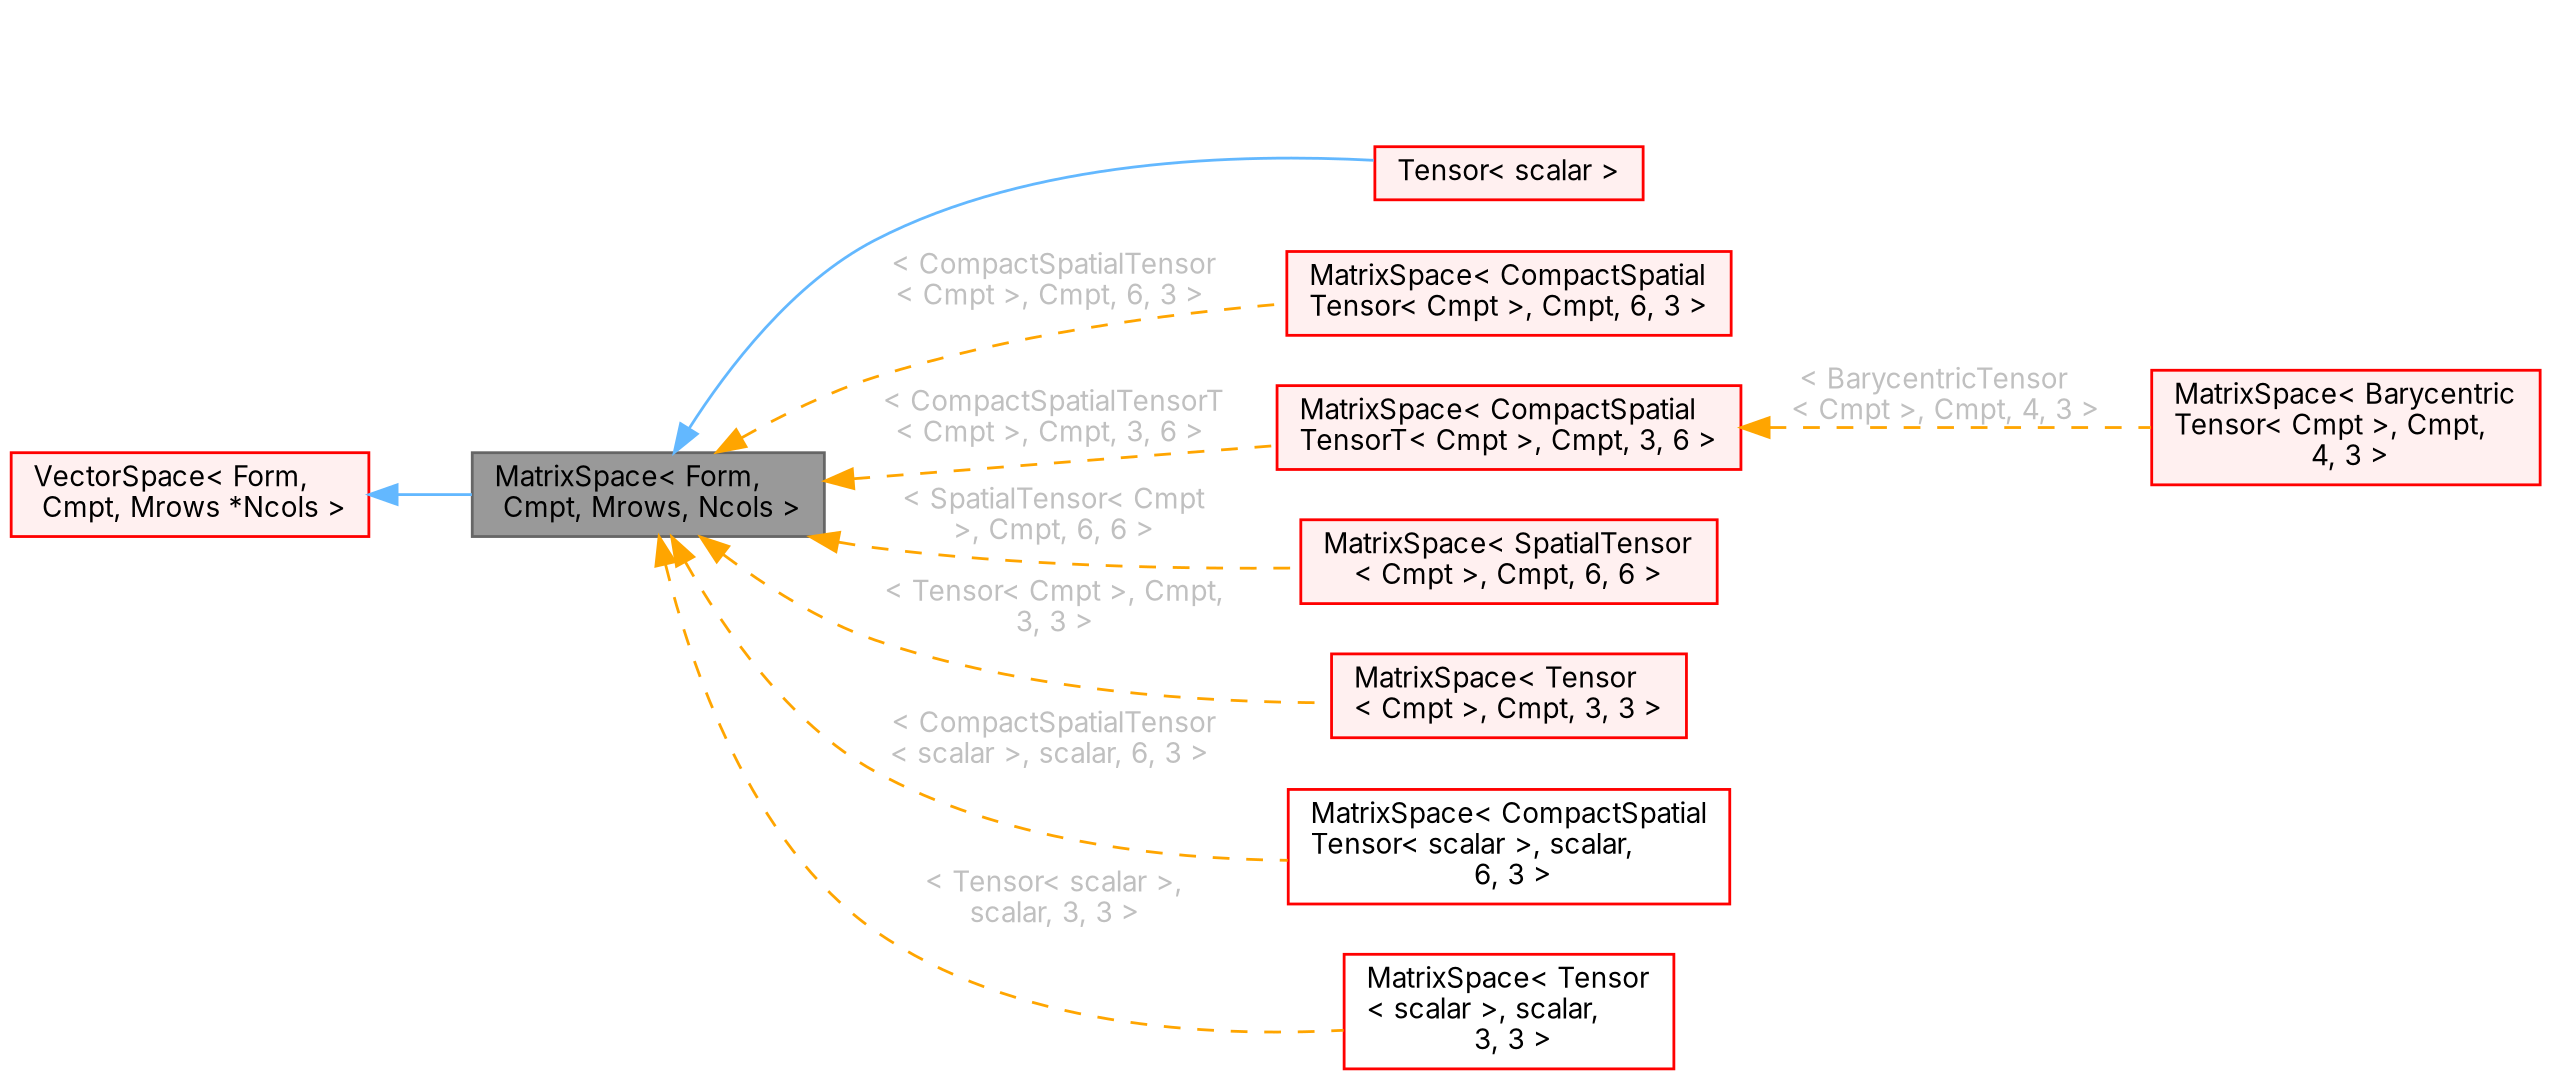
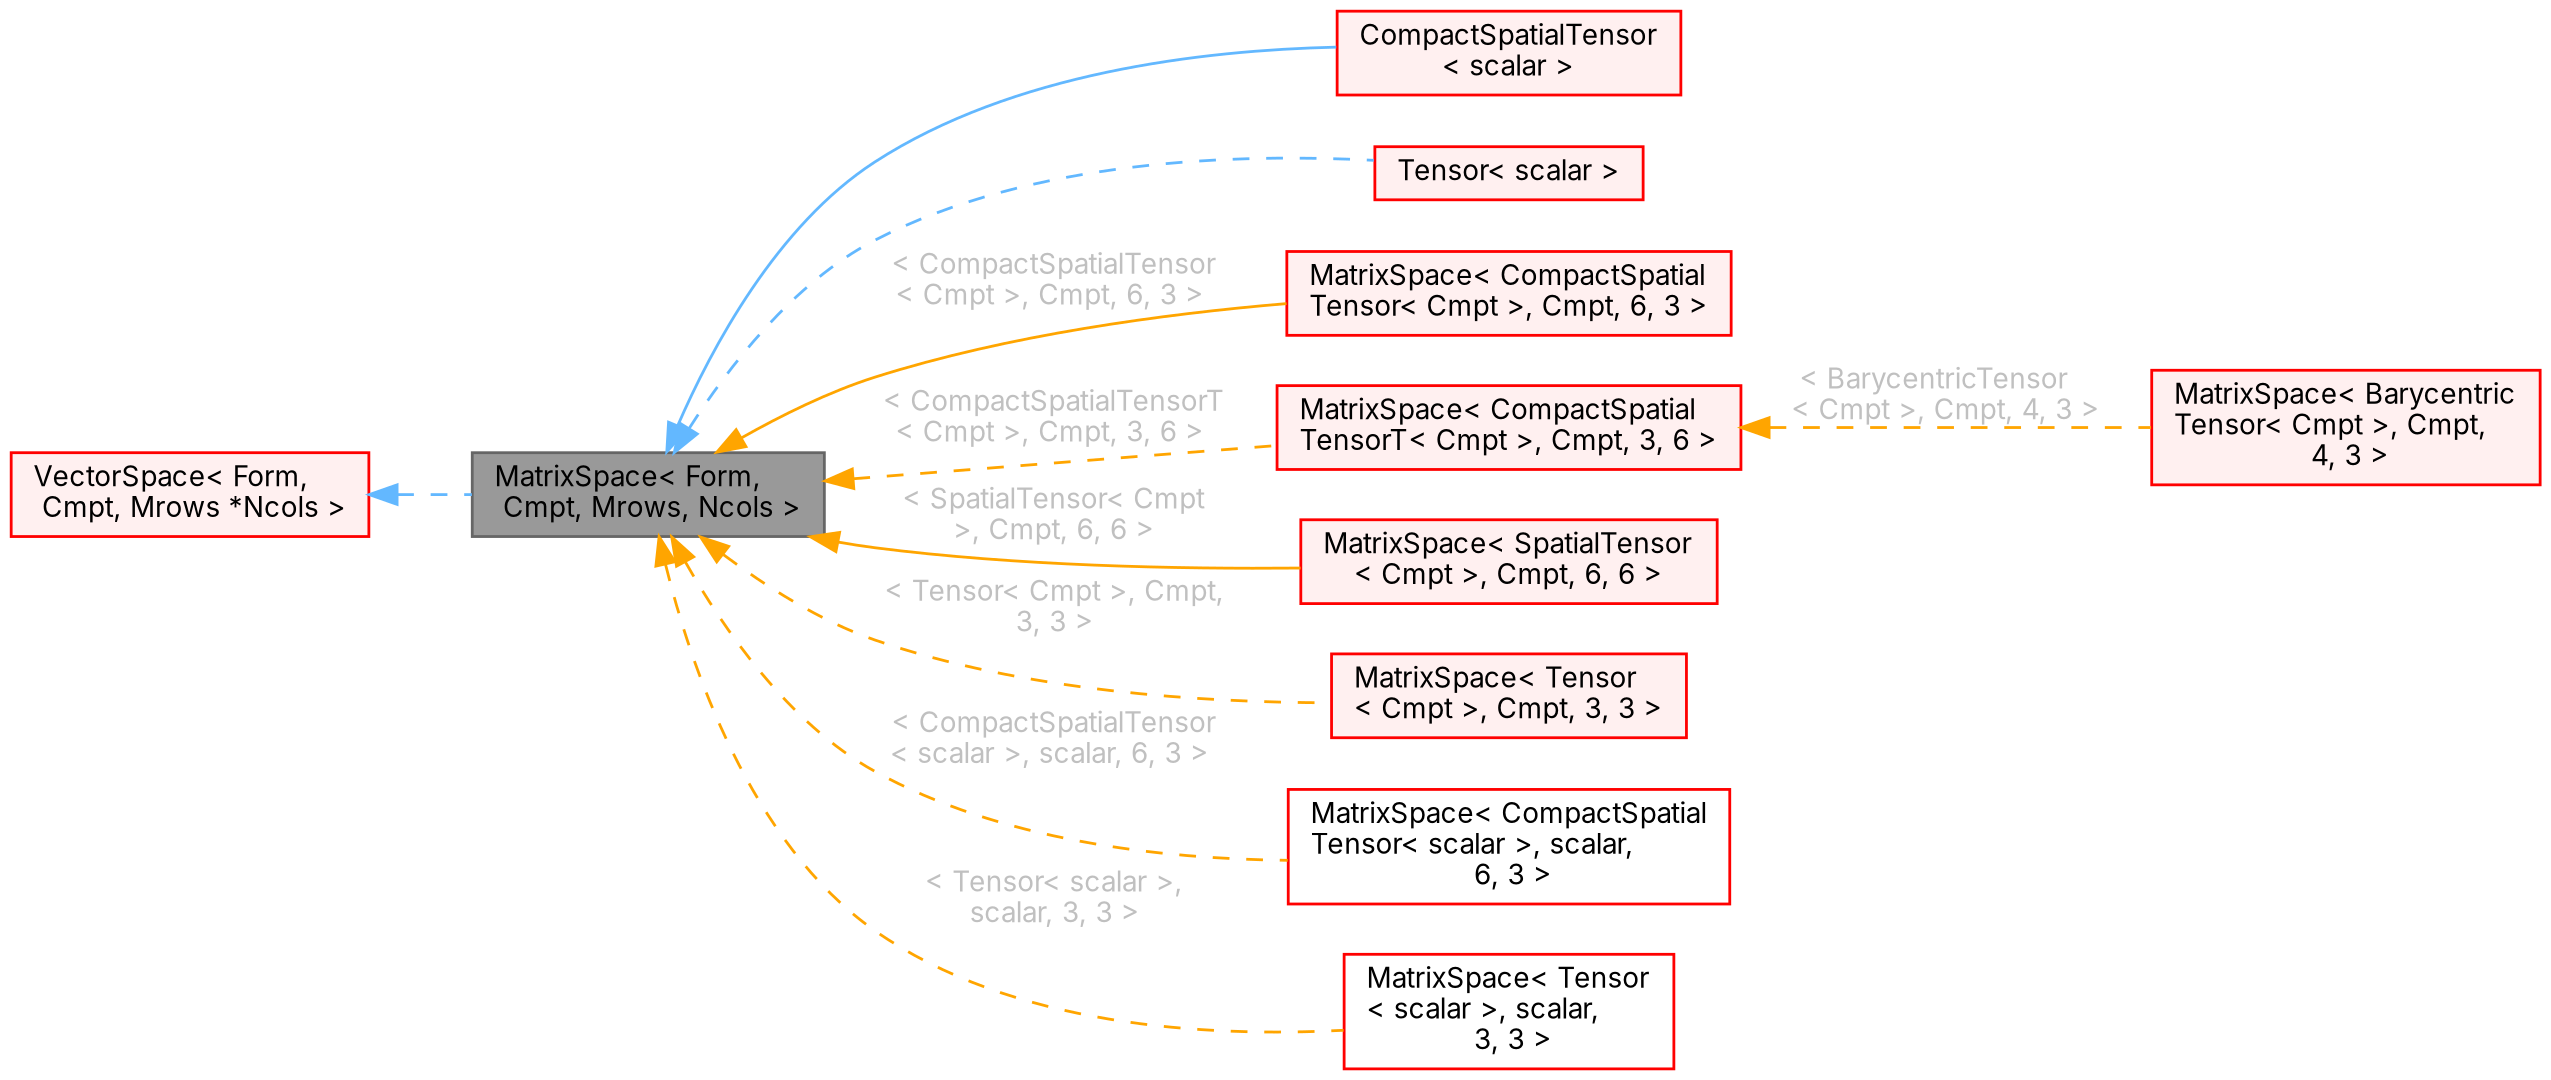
none -> (1509, 53)
(988, 196) -> (988, 196)
(1007, 343) -> (1007, 343)
(435, 495) -> (435, 495)
(1069, 564) -> (1069, 564)
